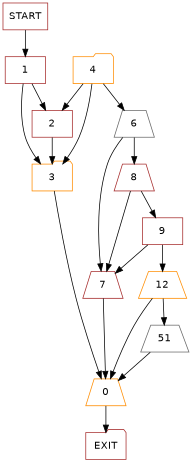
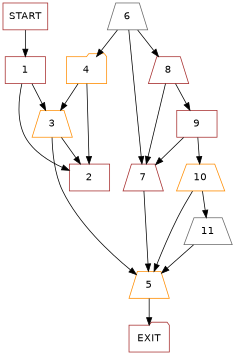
(111, 94) -> (109, 40)
(52, 147) -> (69, 148)
(52, 178) -> (52, 124)
(163, 285) -> (201, 178)
(165, 339) -> (208, 231)
(106, 392) -> (149, 285)
